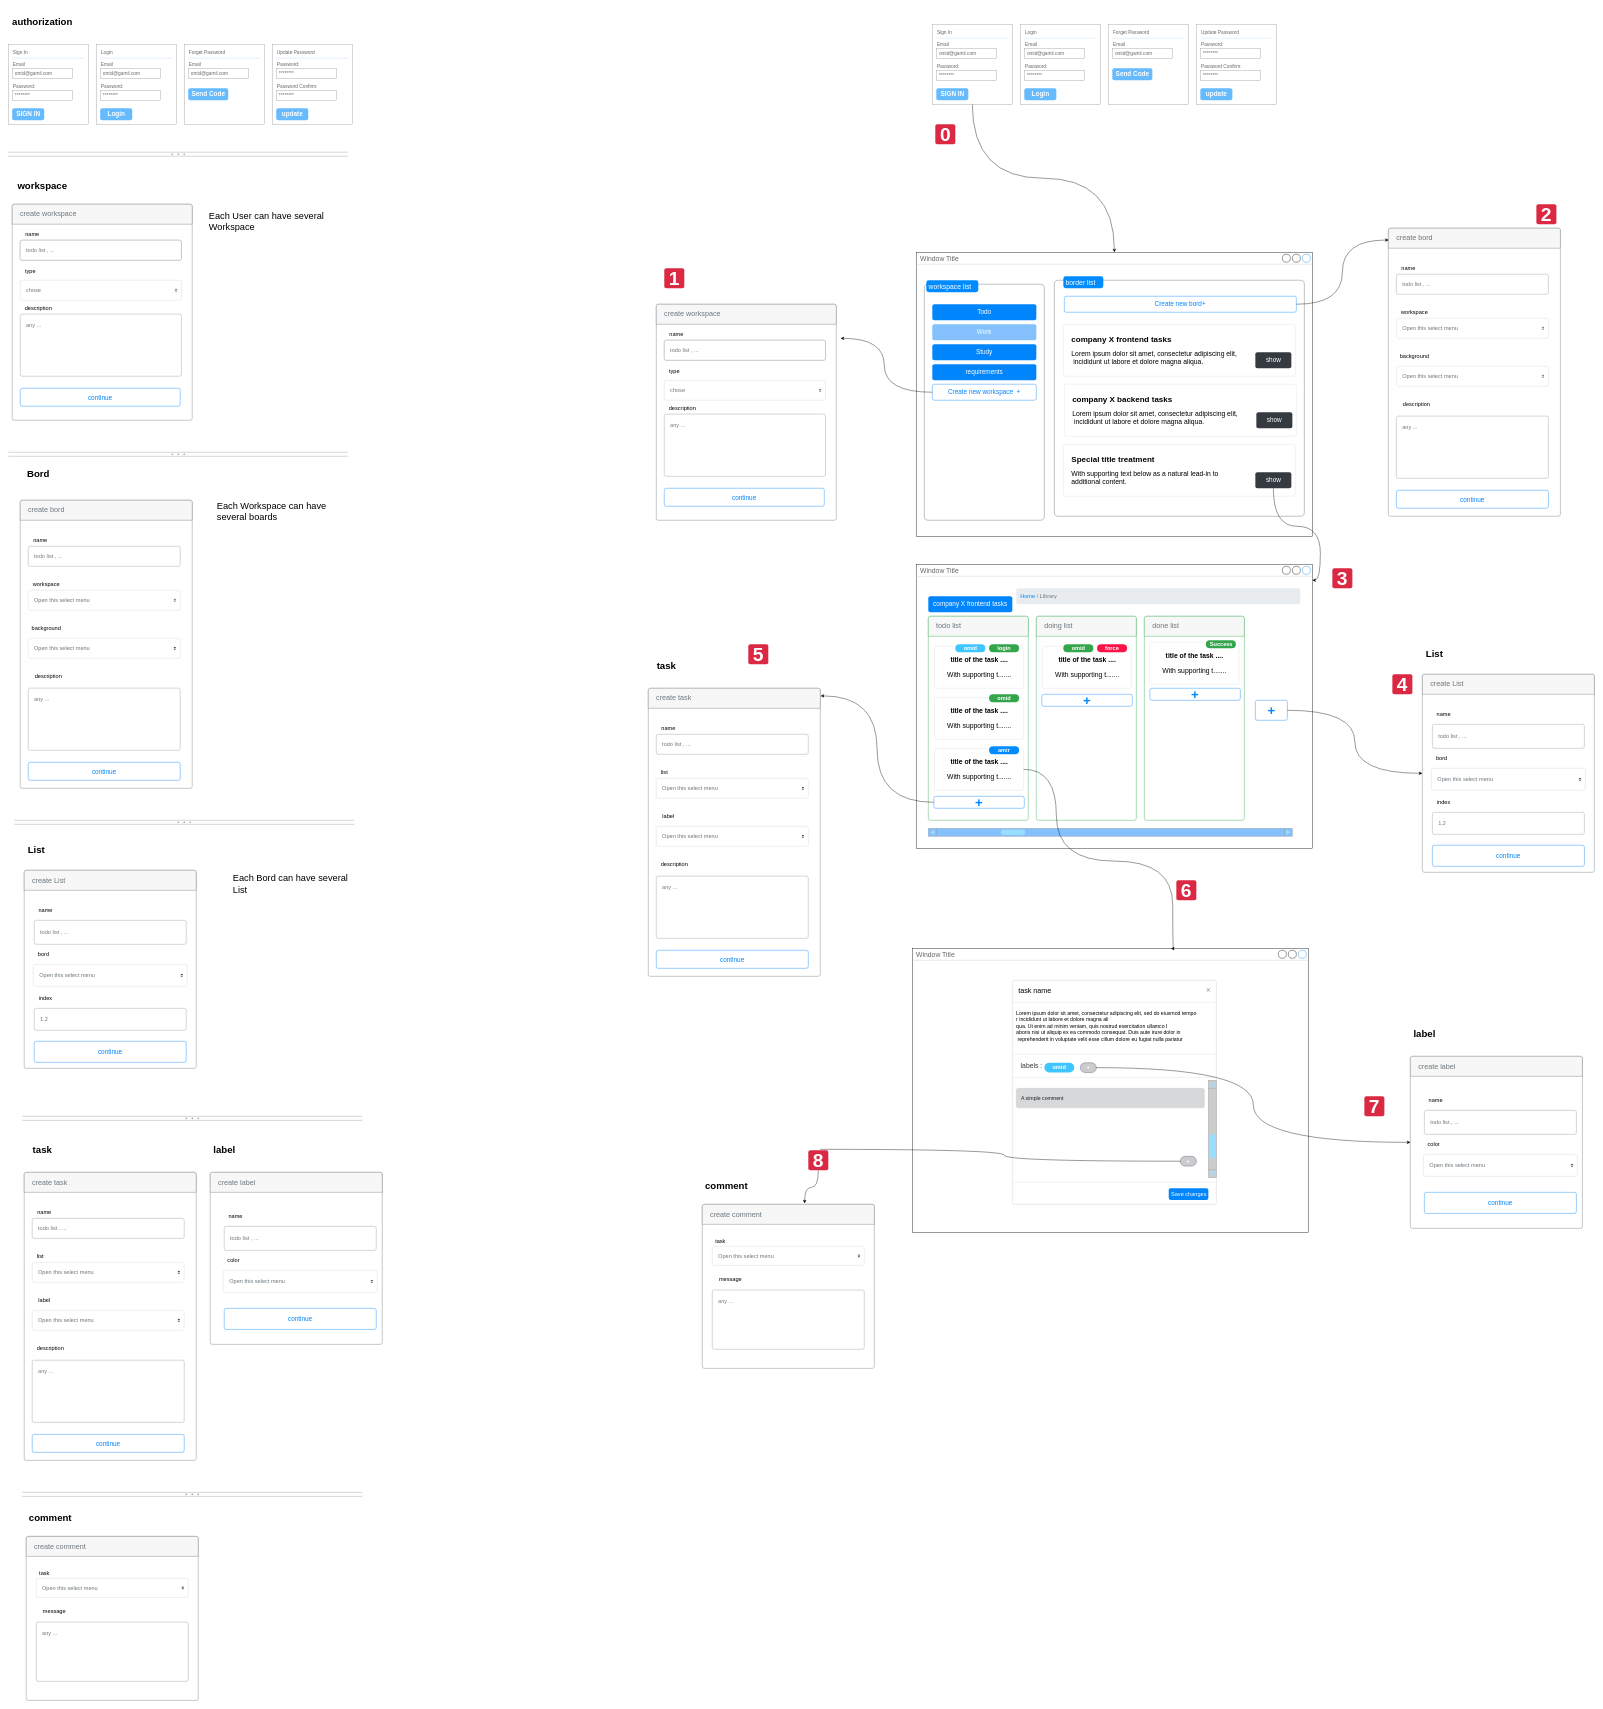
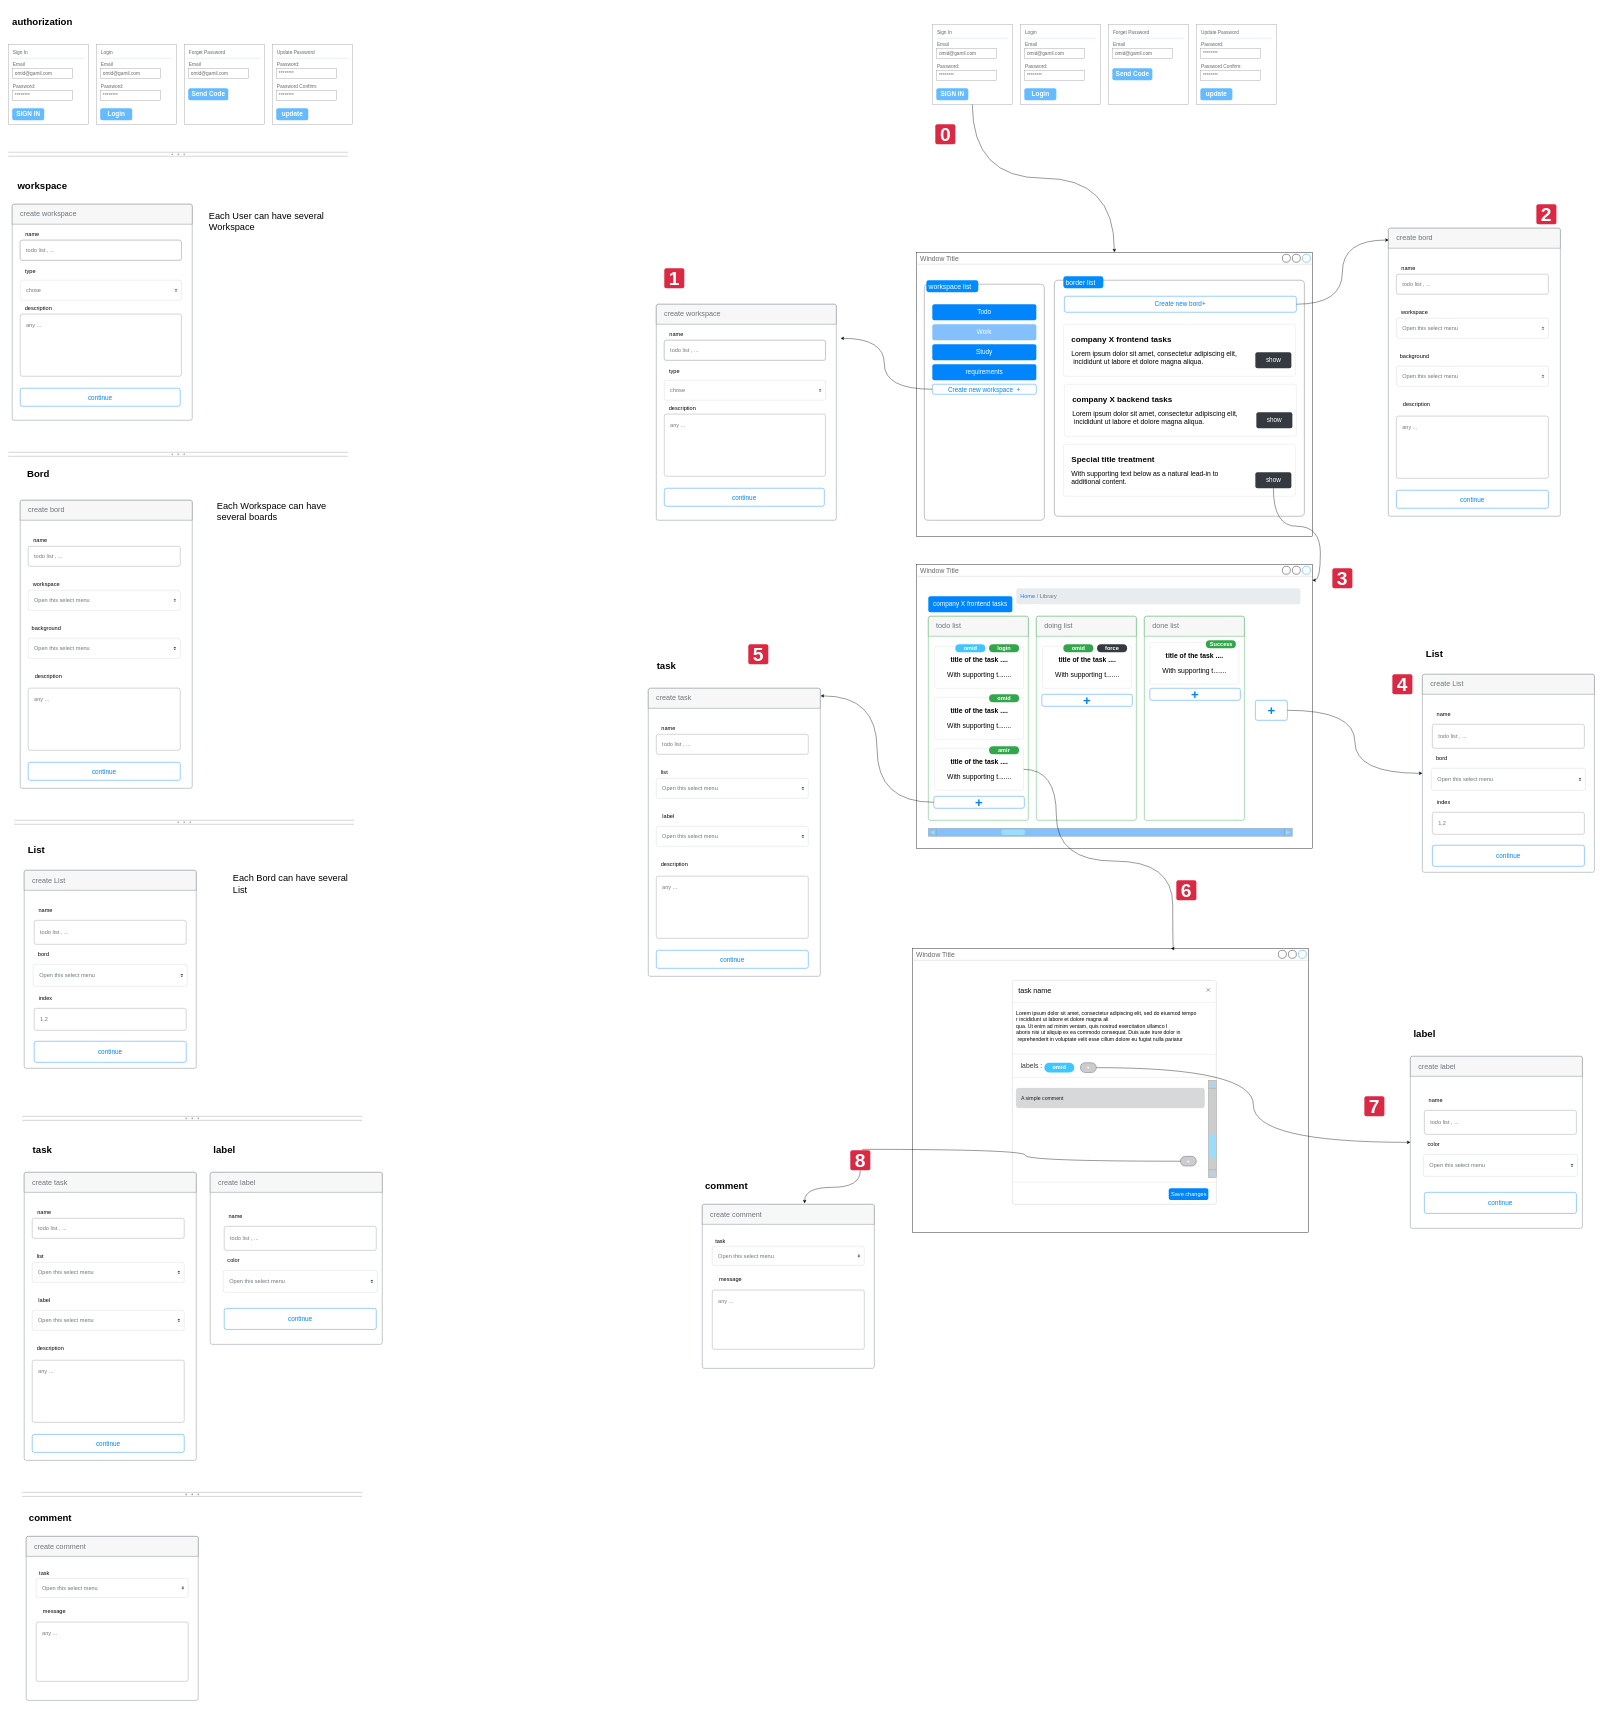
(984, 392) -> (984, 389)
(1112, 648) -> (1112, 648)
(1004, 750) -> (1004, 750)
(818, 1160) -> (860, 1160)
